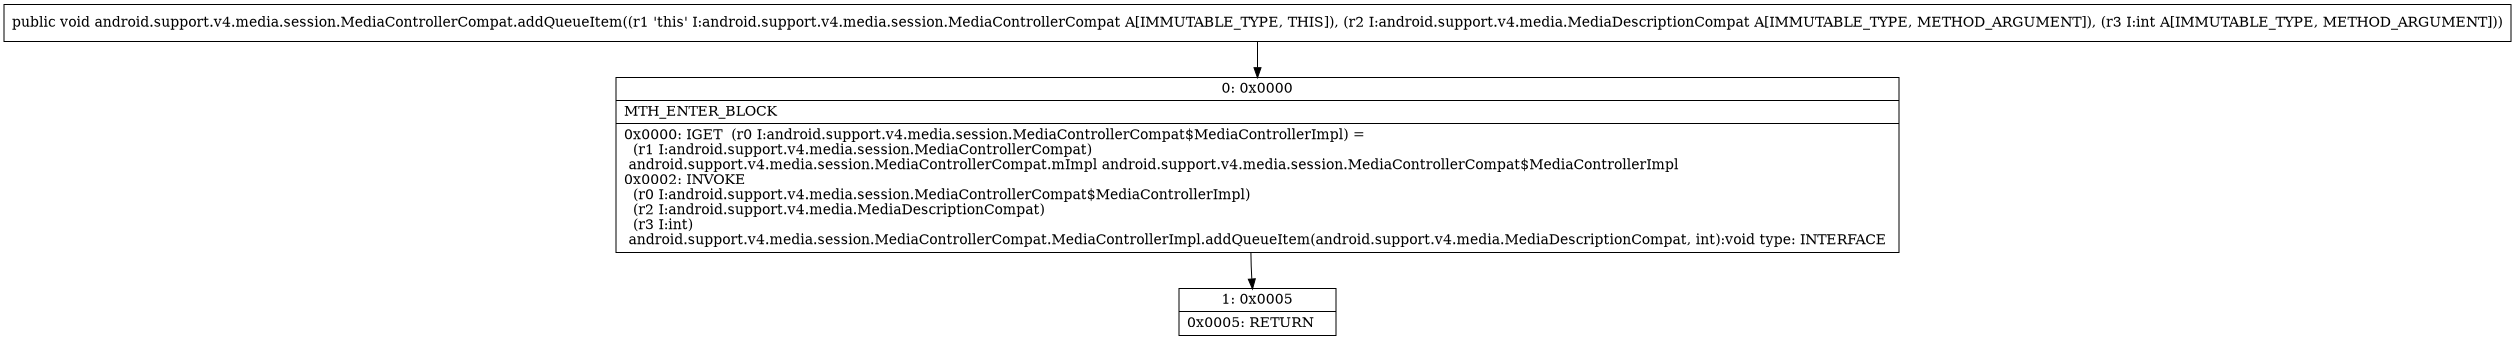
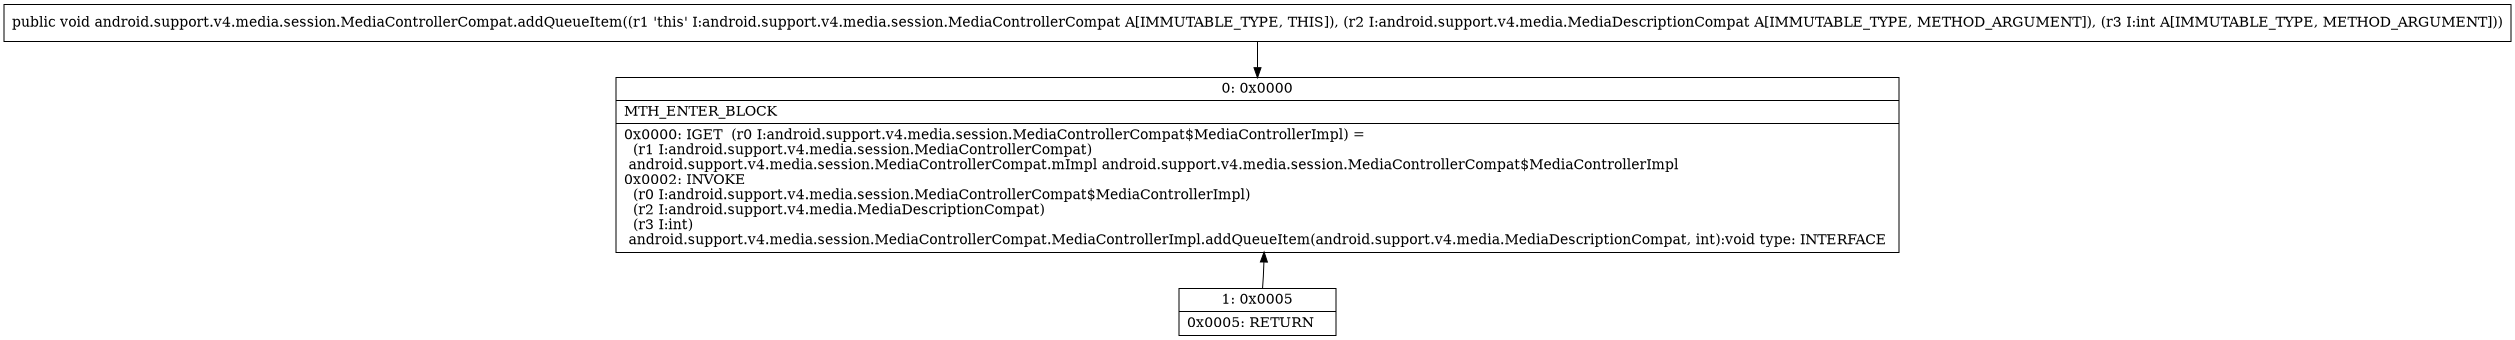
(1251, 265) -> (1263, 276)
